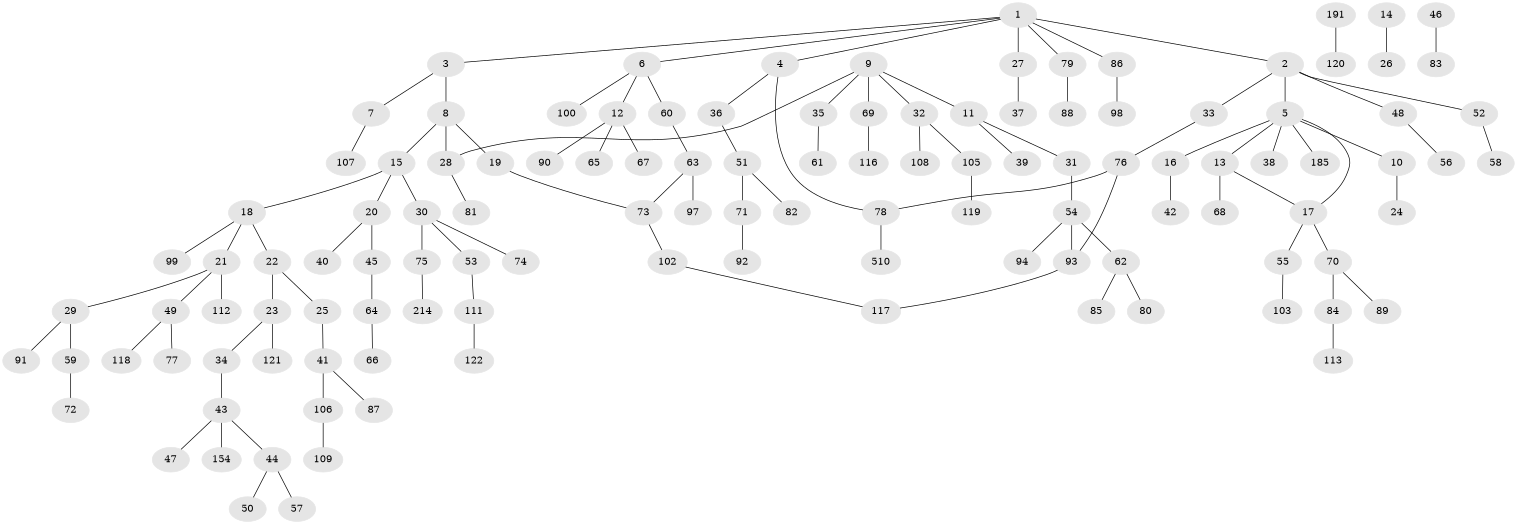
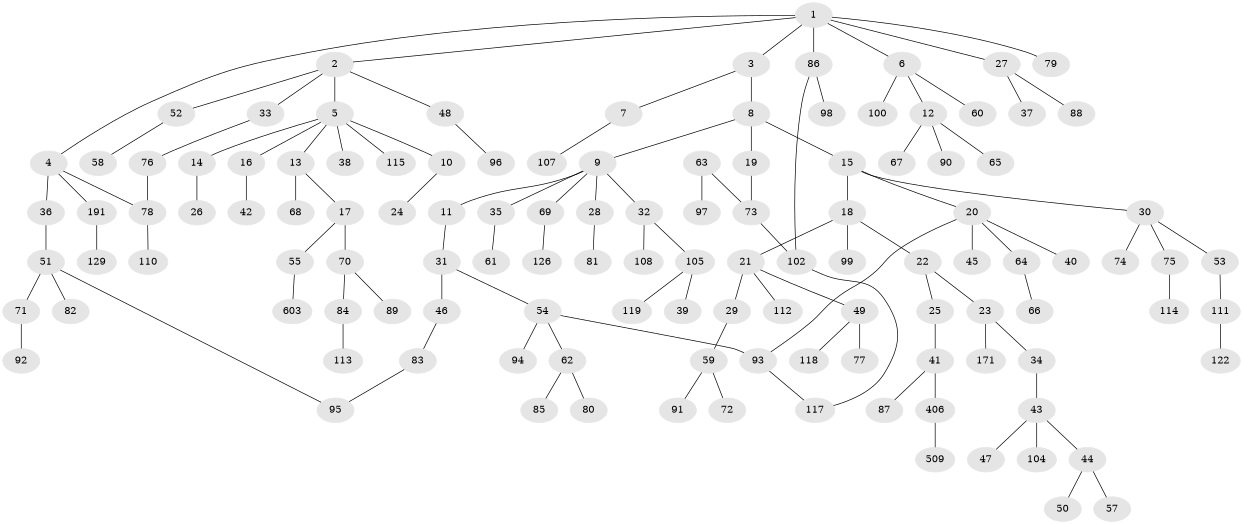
(1336, 64) -> (97, 262)
(1068, 89) -> (1039, 89)
(446, 139) -> (674, 139)
(996, 139) -> (689, 287)
(682, 142) -> none
(1348, 155) -> (264, 136)
none -> (796, 163)
(869, 163) -> (542, 262)
(1320, 163) -> (396, 163)
(1446, 163) -> (496, 163)
none -> (73, 188)
(1102, 215) -> (866, 279)
(881, 262) -> (148, 262)
(372, 287) -> (997, 237)
none -> (442, 287)
(423, 311) -> (1169, 311)
(1282, 311) -> (292, 311)
(46, 336) -> (693, 386)
(272, 361) -> (986, 361)
(323, 410) -> (935, 410)
none -> (336, 410)
(222, 460) -> (1037, 460)
(323, 460) -> (935, 460)
